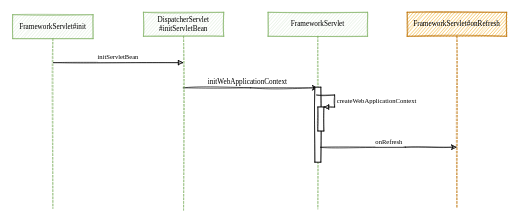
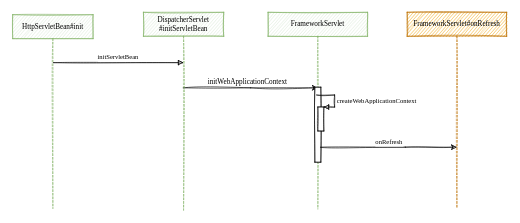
(53, 27) -> (53, 27)
